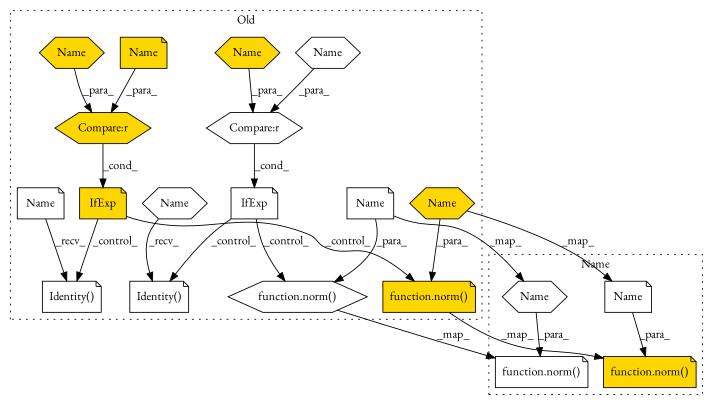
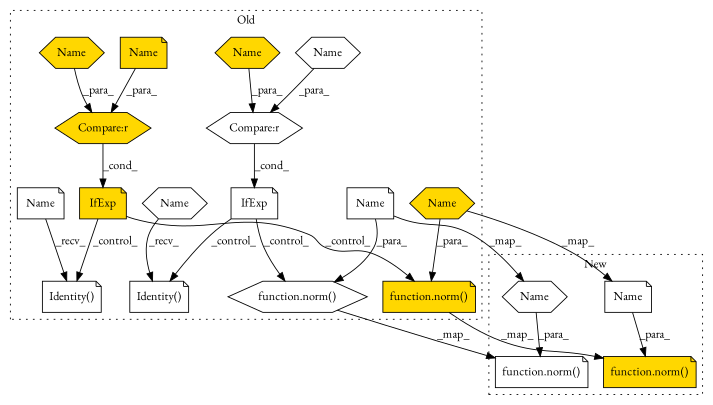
(596, 264) -> (596, 264)
